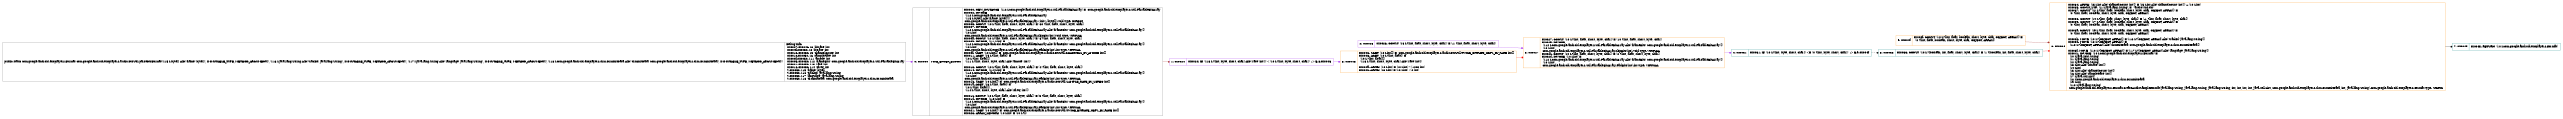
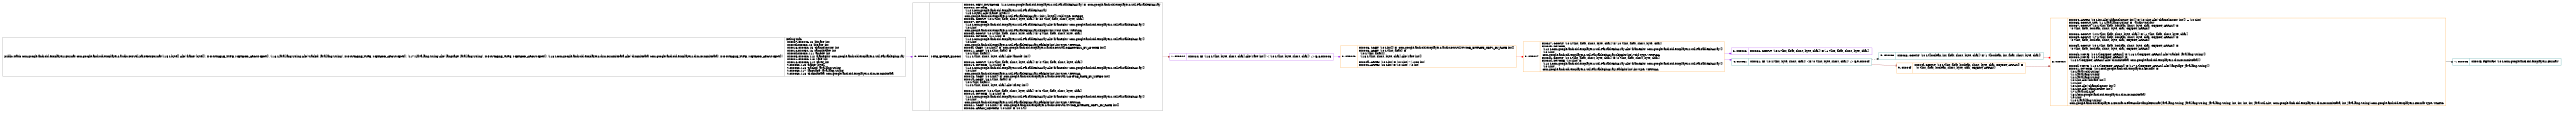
(1510, 48) -> (1727, 54)
(1874, 53) -> (1874, 59)
none -> (1884, 65)
